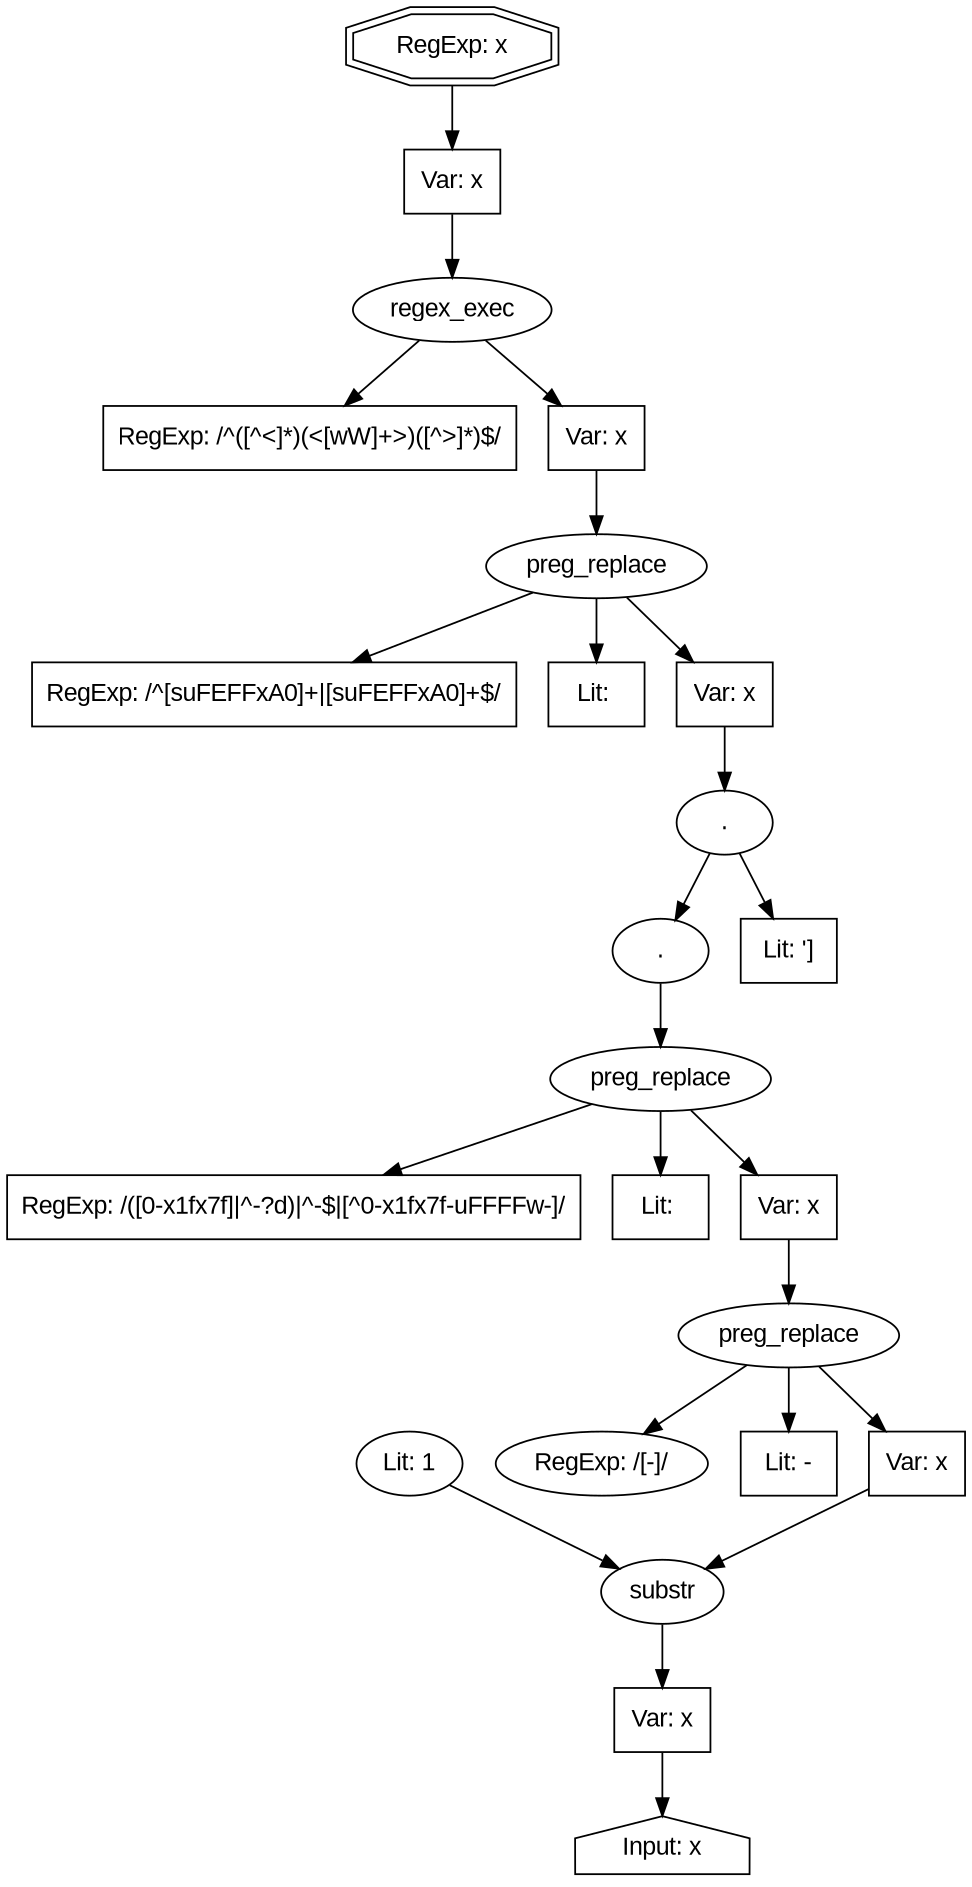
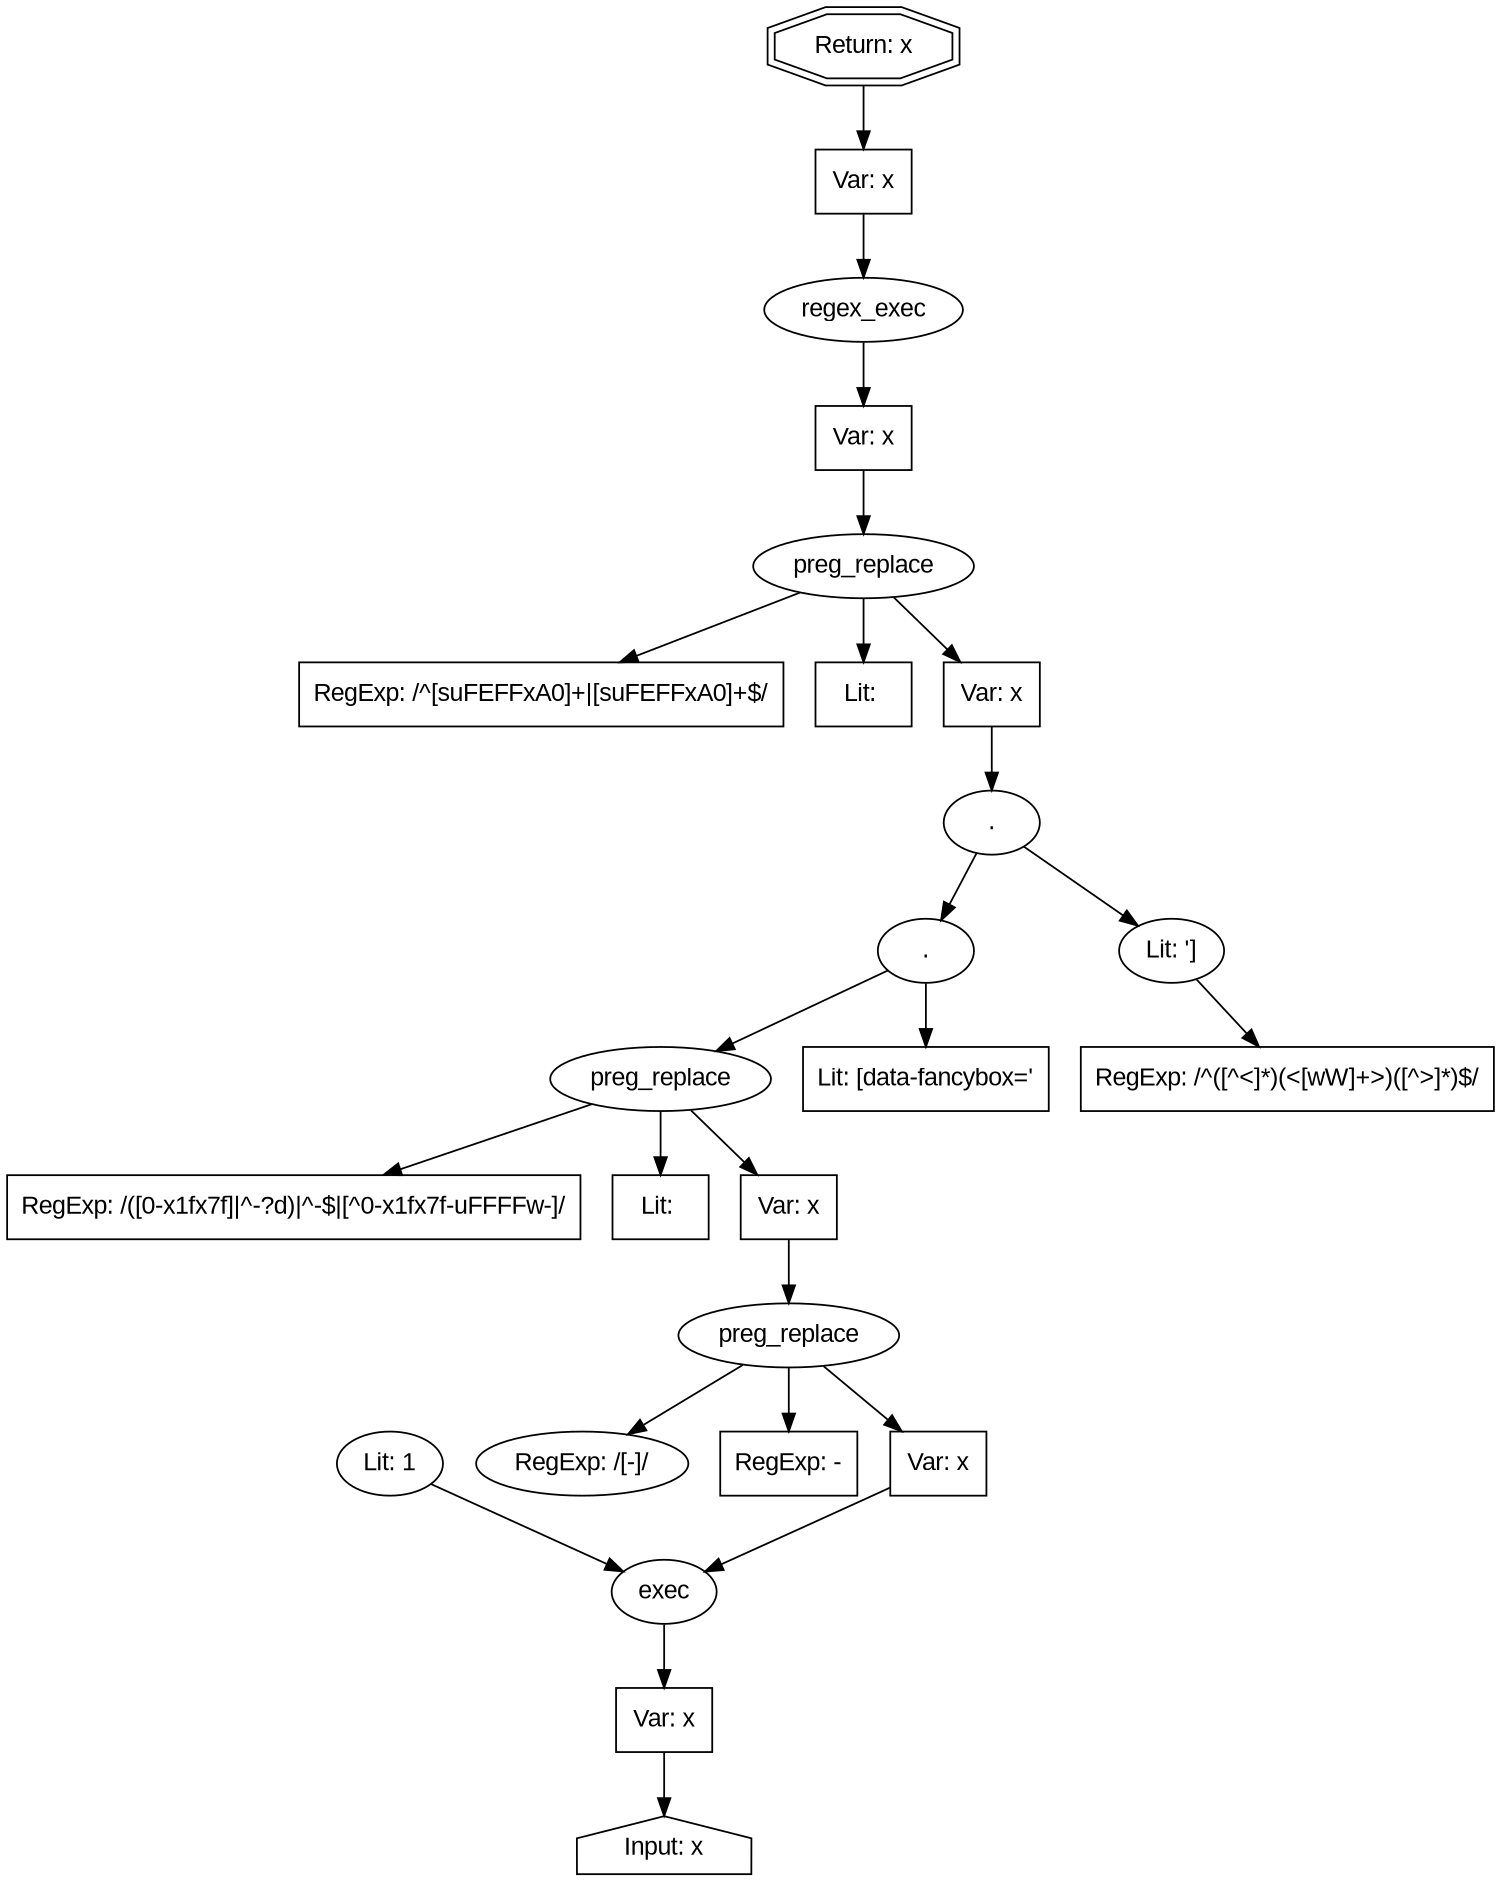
(452, 46) -> (864, 46)
(389, 367) -> (1222, 1007)
(789, 951) -> (1172, 951)
none -> (926, 1079)
(789, 1464) -> (789, 1464)
(662, 1592) -> (664, 1592)
